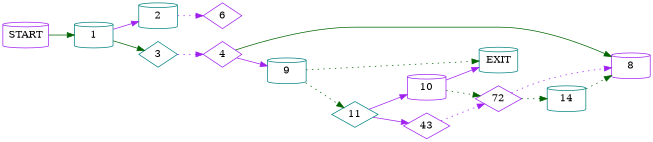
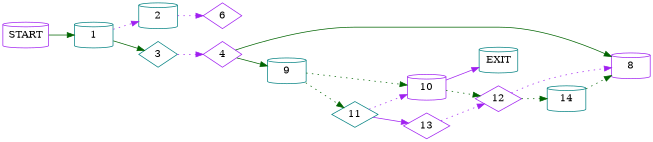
(122, 26) -> (122, 26)
(249, 61) -> (249, 61)
(389, 66) -> (353, 79)
(498, 99) -> (498, 99)
(385, 103) -> (385, 103)
(427, 126) -> (427, 126)
